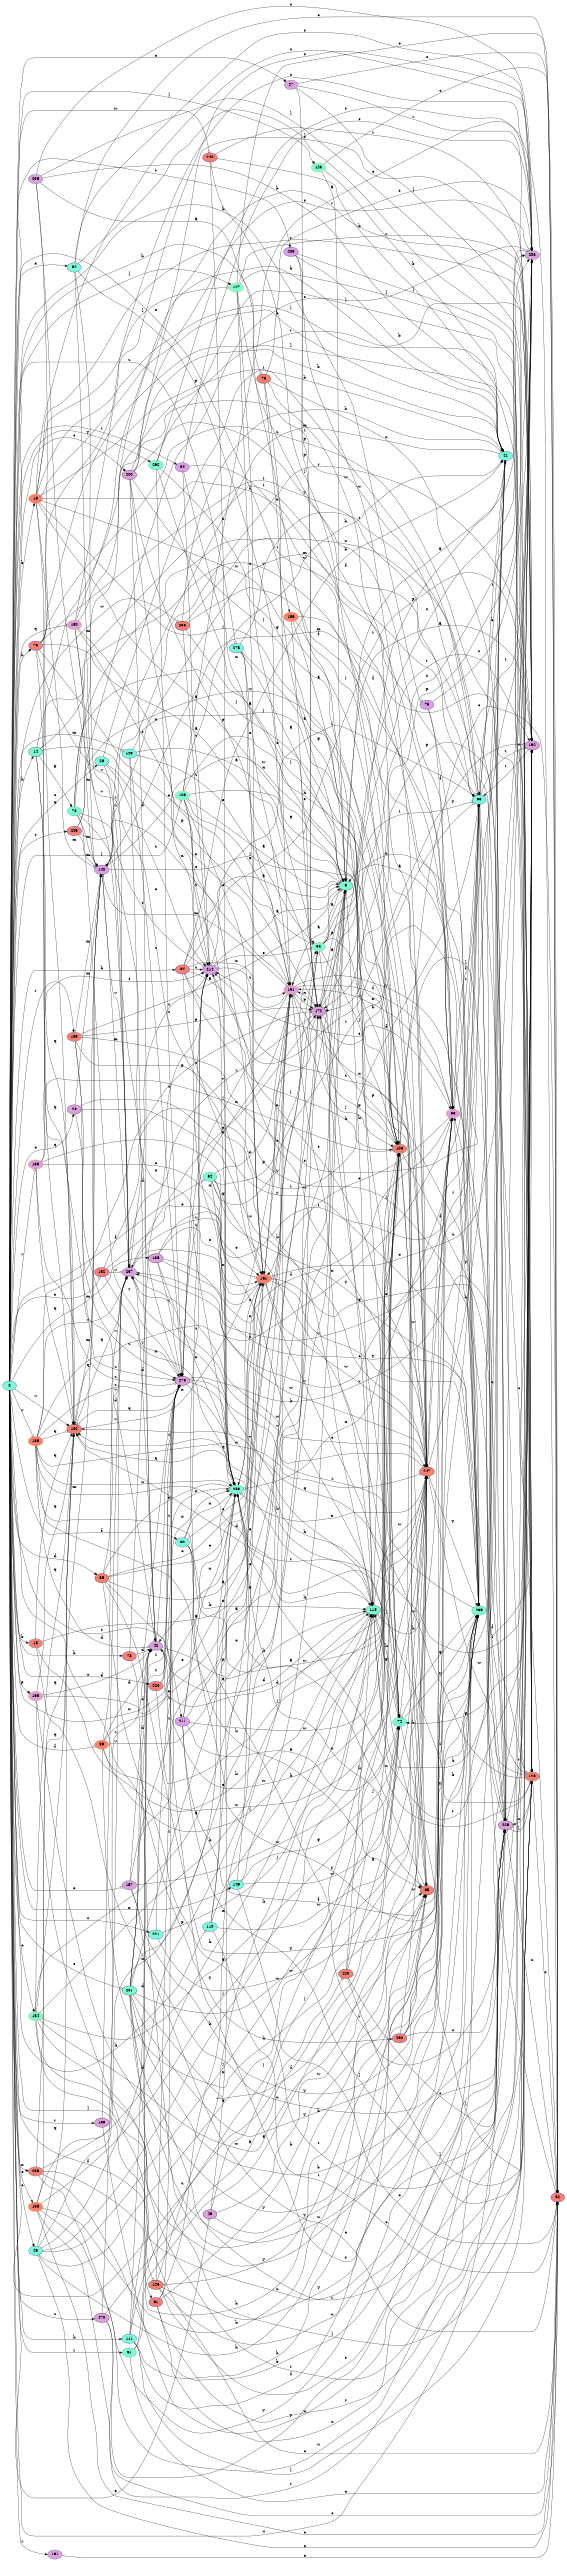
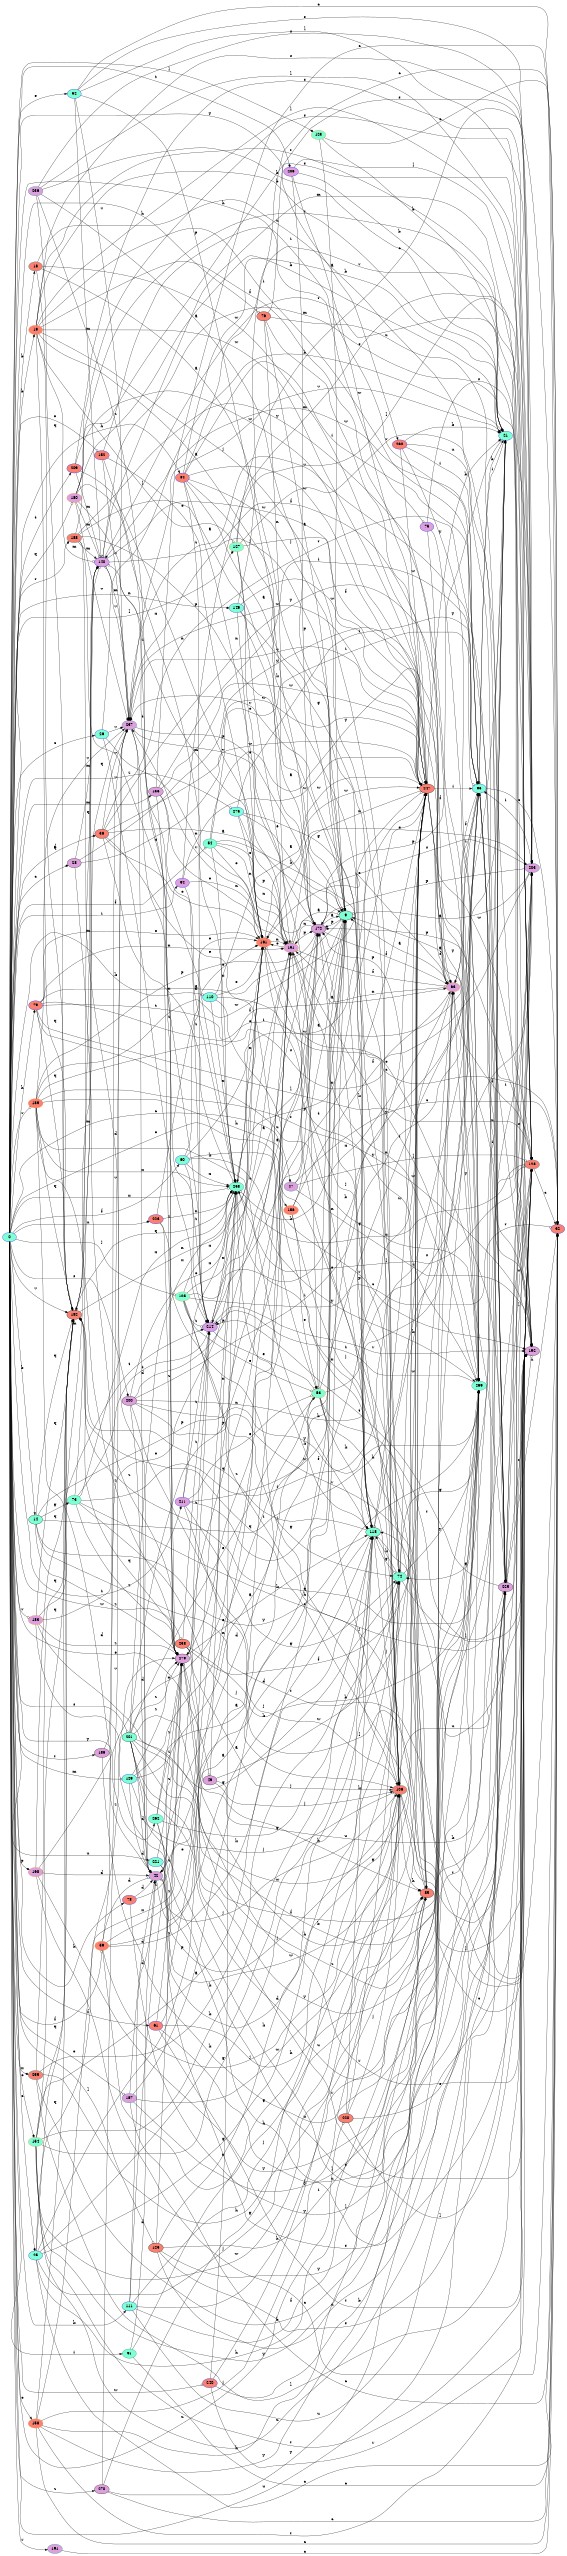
(250, 1030) -> (186, 1054)
